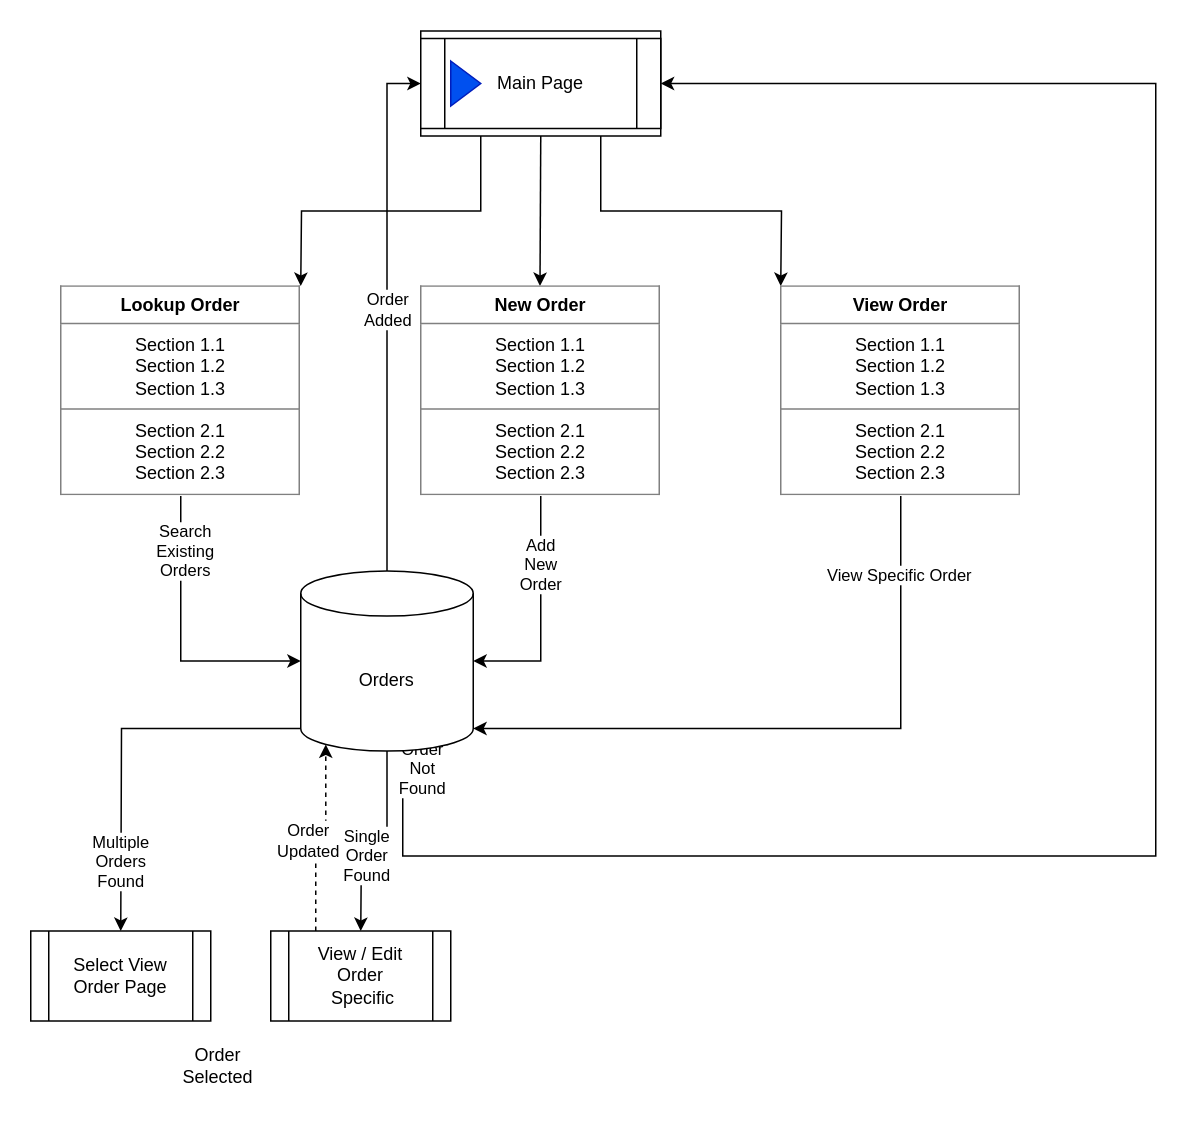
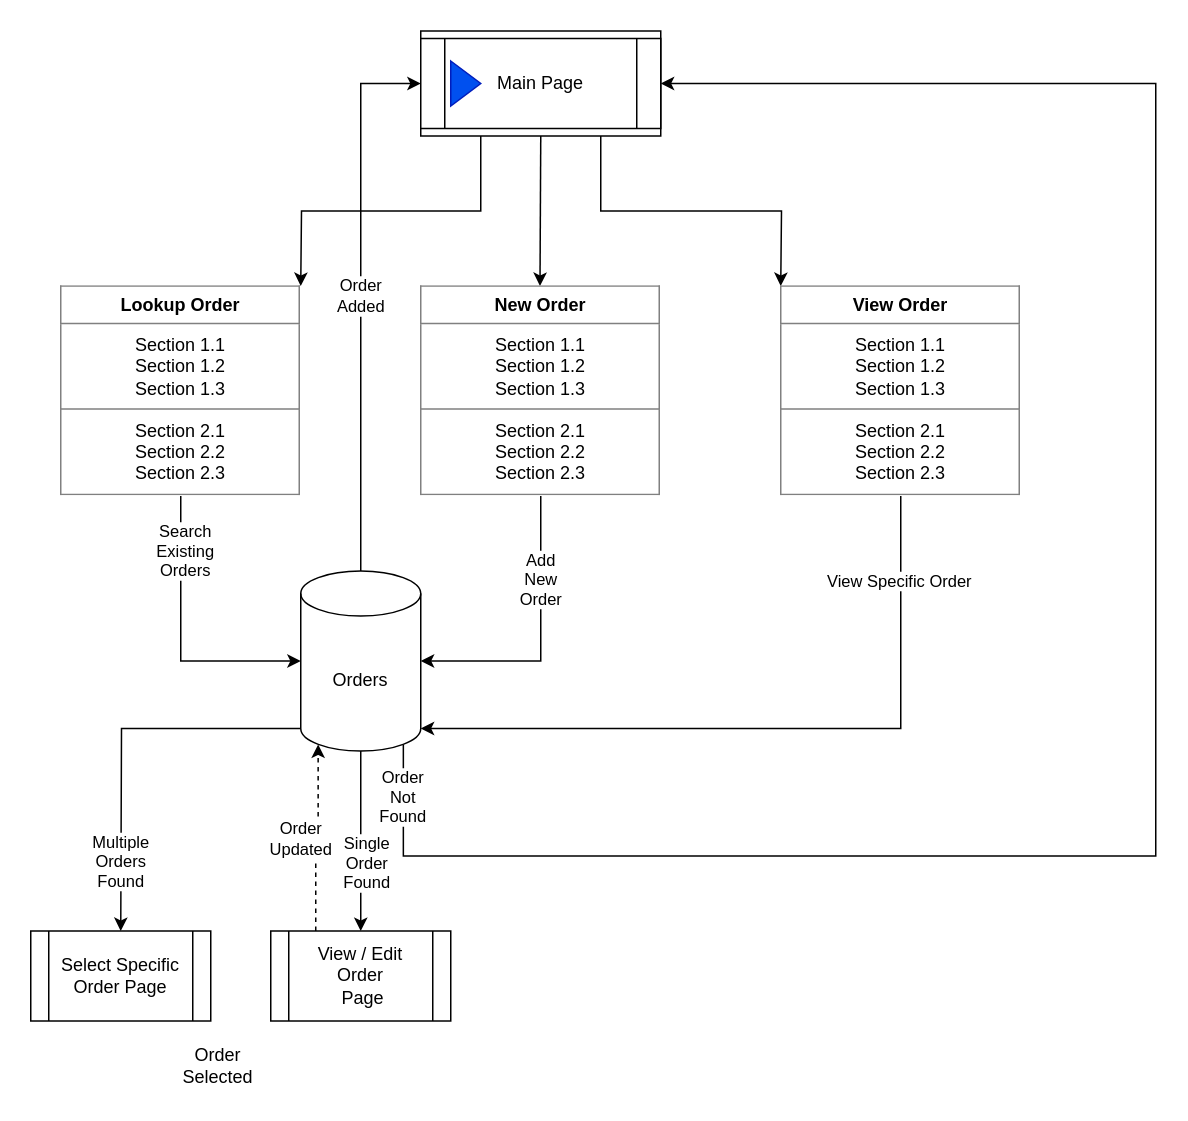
(387, 661) -> (361, 661)
(121, 976) -> (121, 976)
(361, 976) -> (361, 976)
